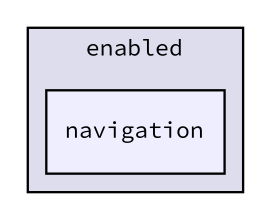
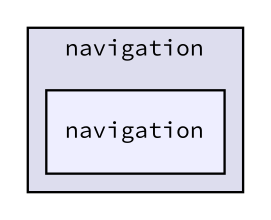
(135, 50) -> (135, 50)
